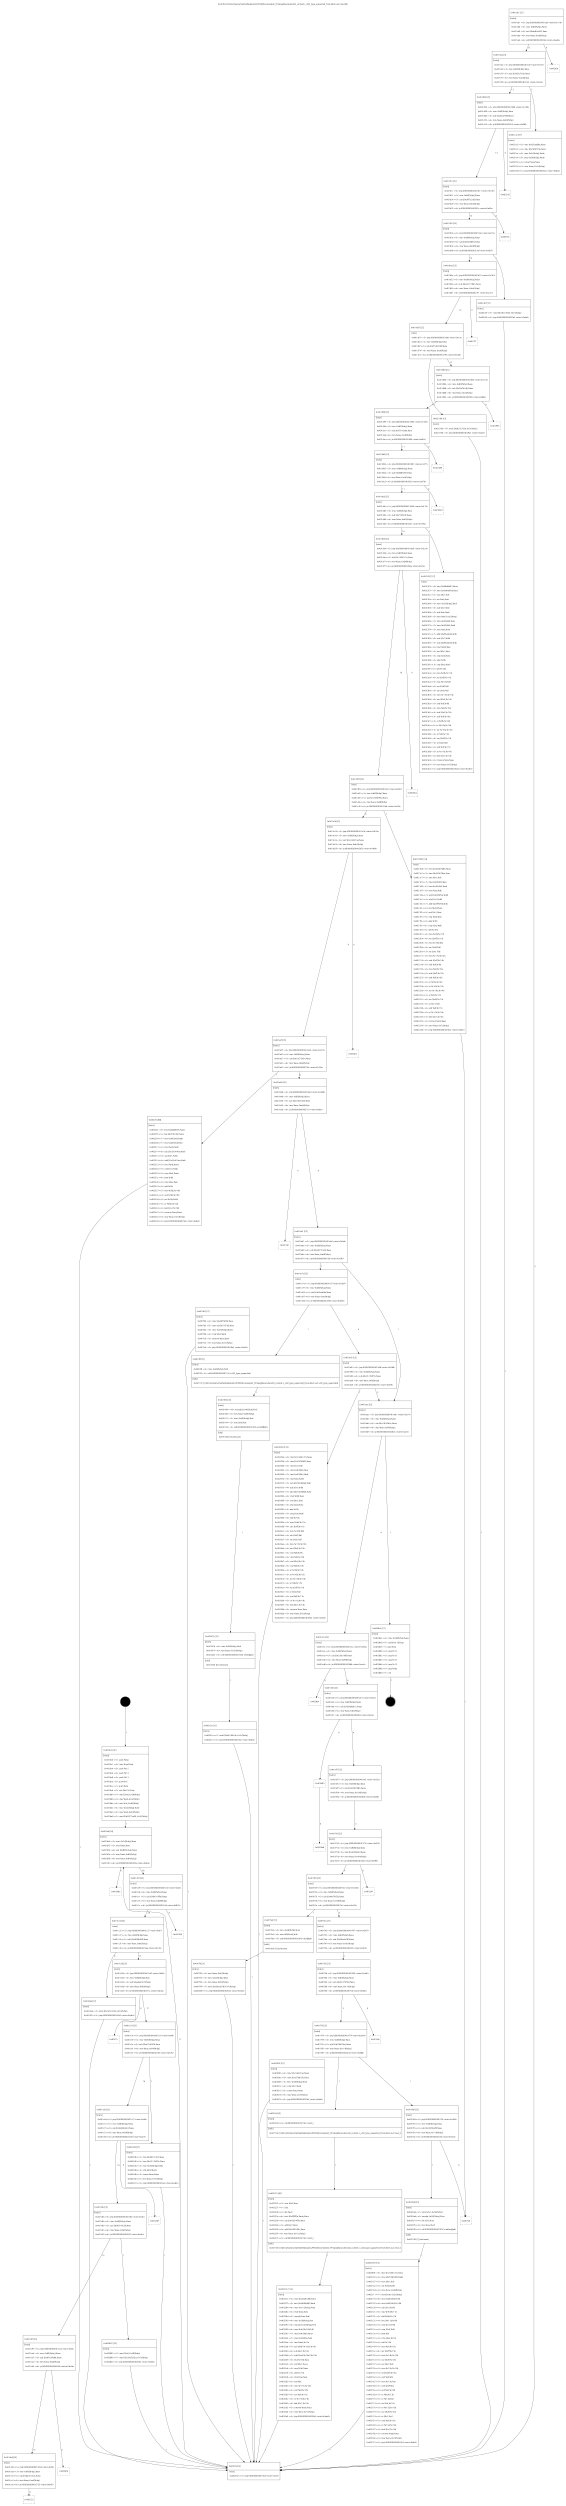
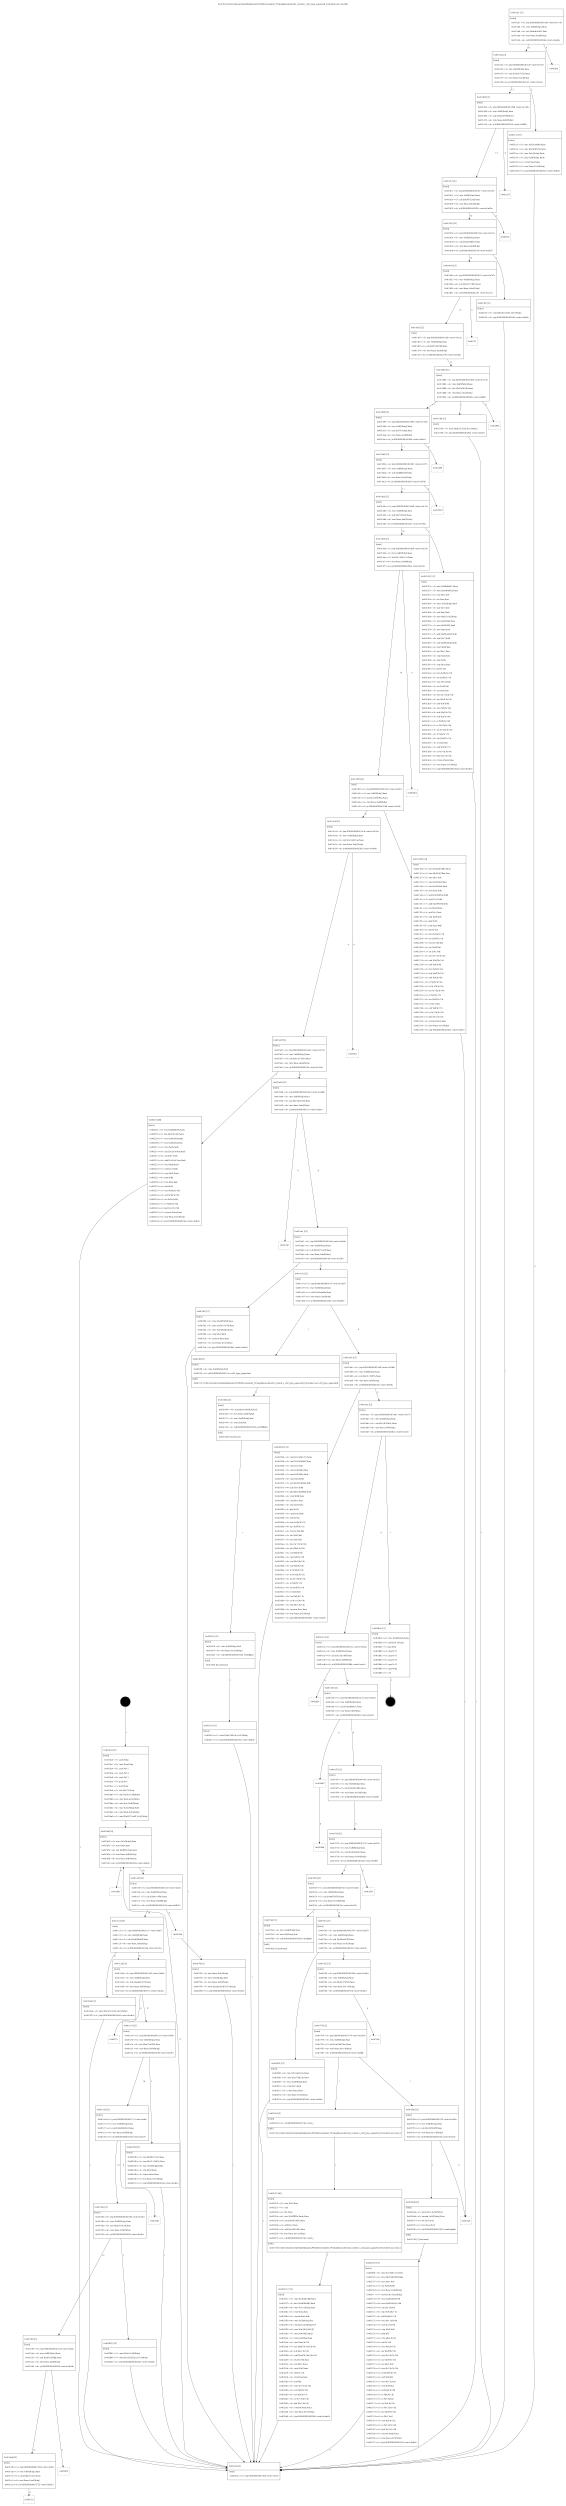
(429, 388) -> (460, 407)
(388, 1325) -> (274, 1285)
none -> (475, 1691)
(255, 1956) -> (191, 1949)
none -> (299, 2003)
(342, 2008) -> none
